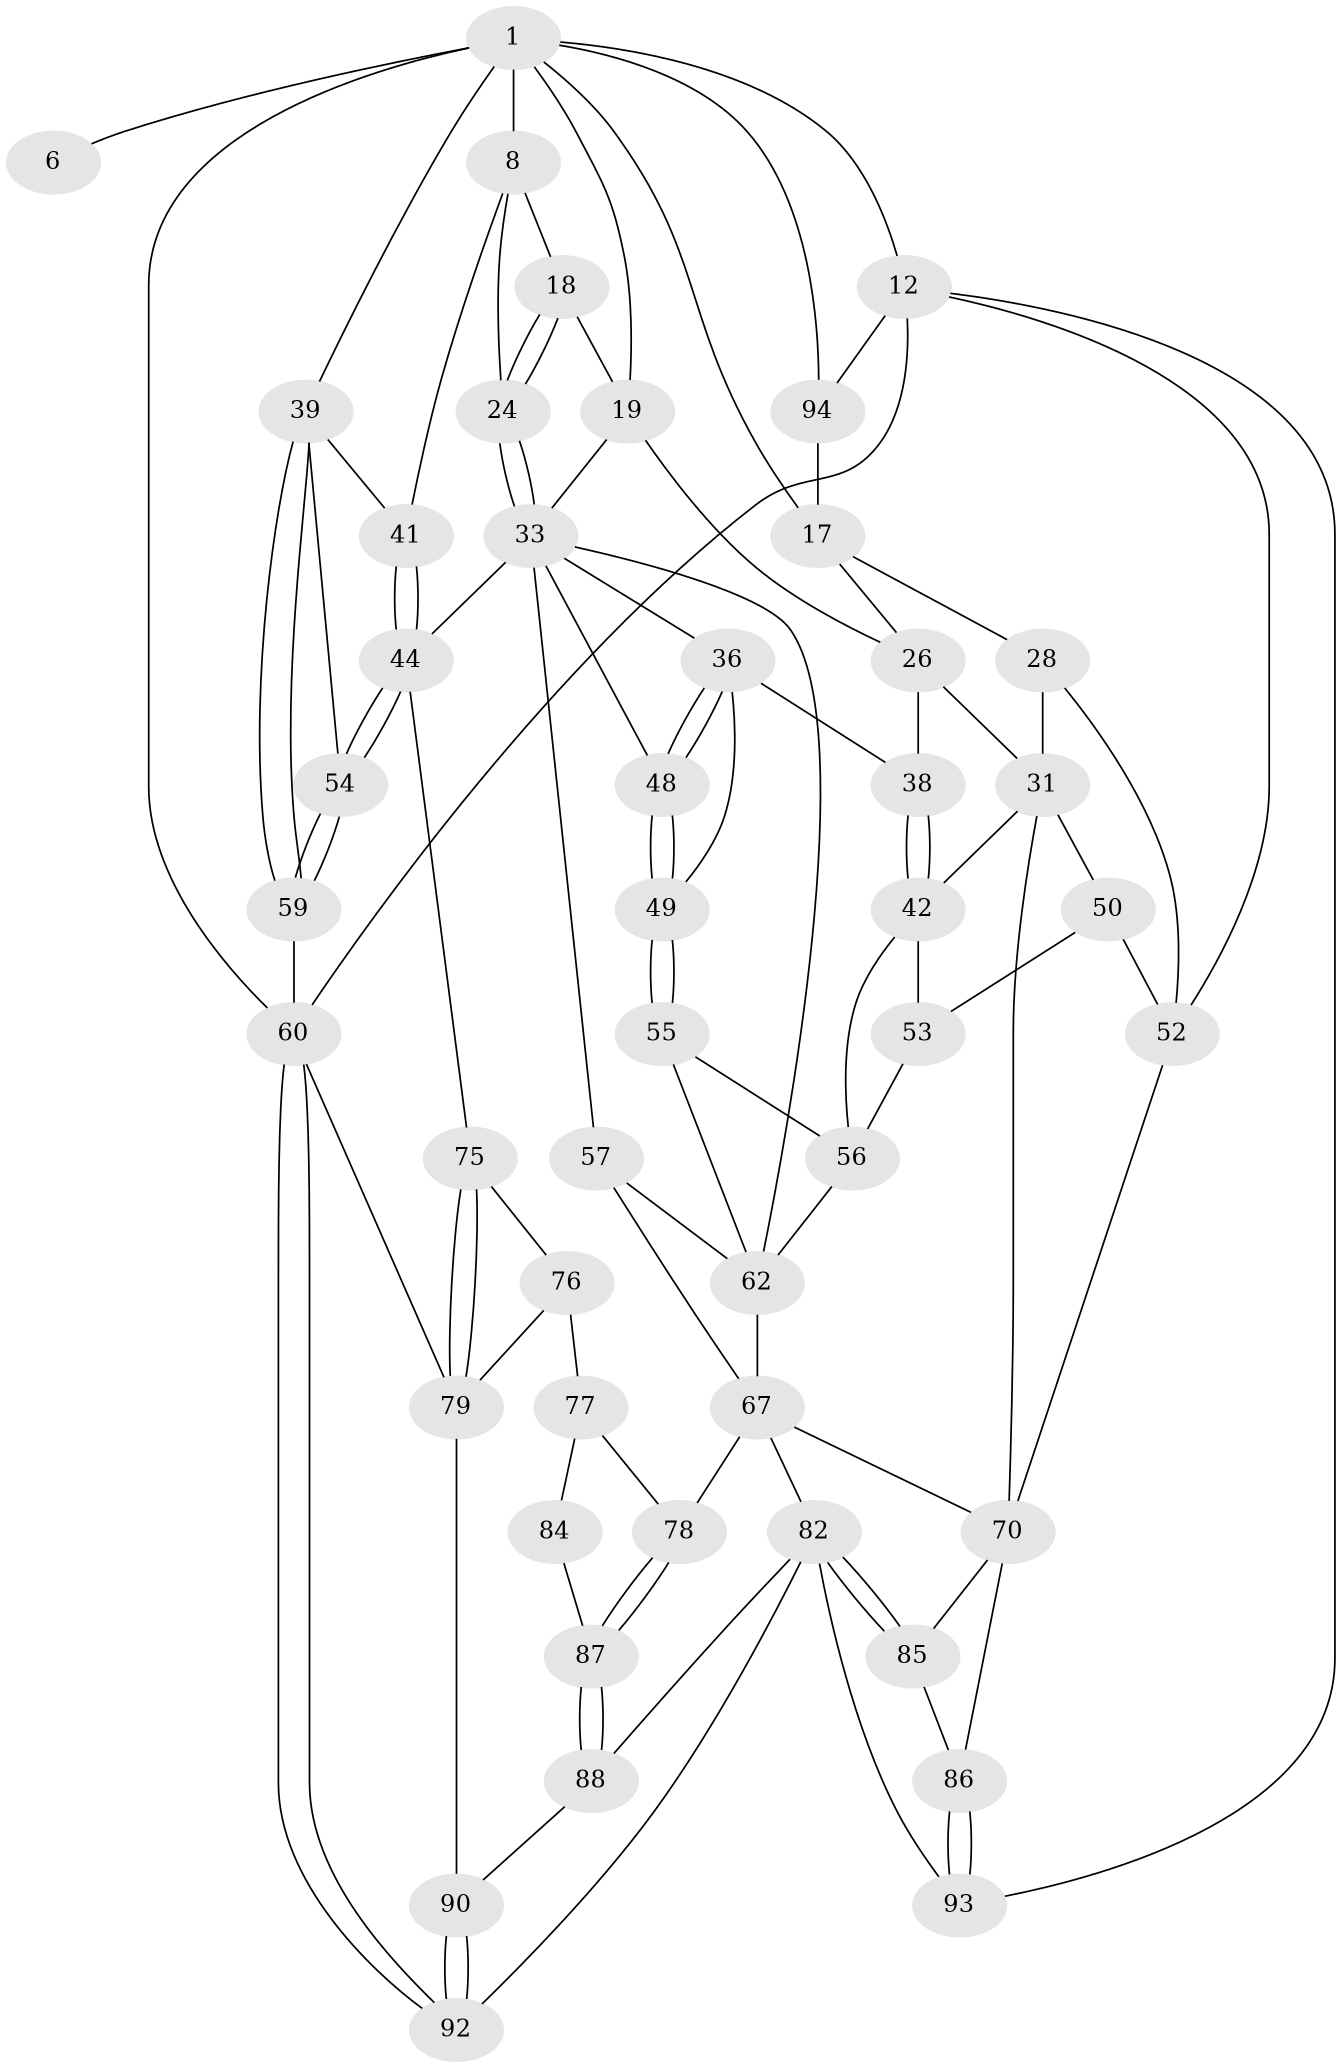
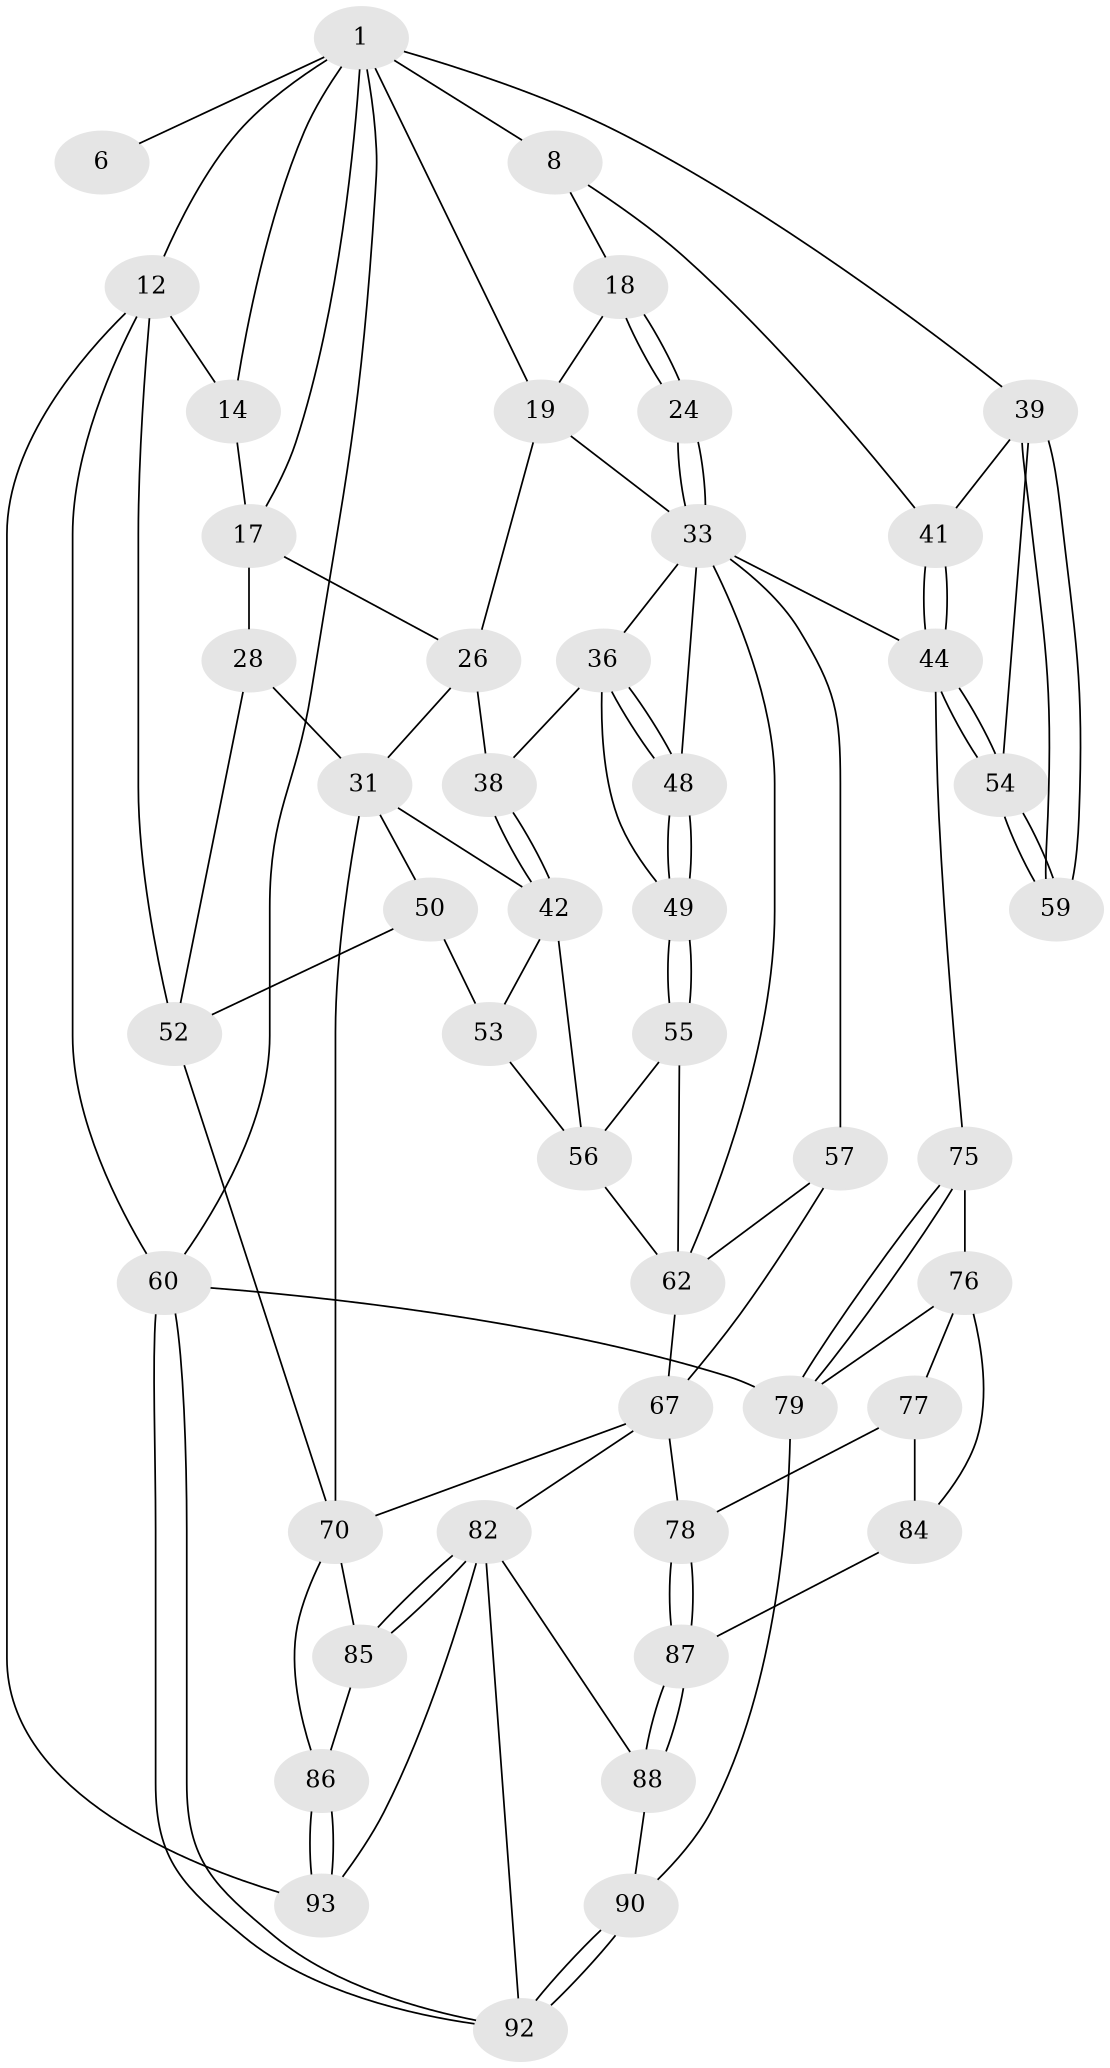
(498, 287) -> none
(818, 412) -> (233, 412)
(294, 972) -> none
none -> (982, 1414)
